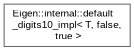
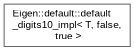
(67, 25) -> (67, 25)
